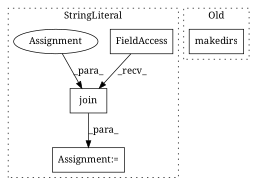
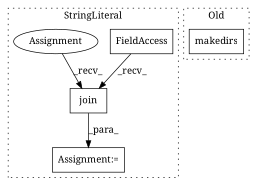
(89, 71) -> (88, 71)
